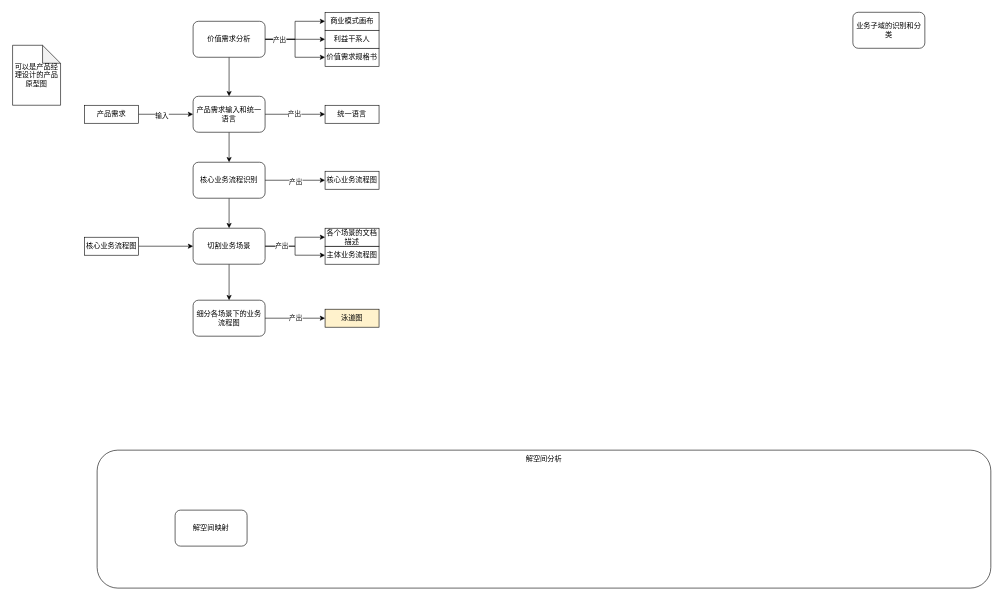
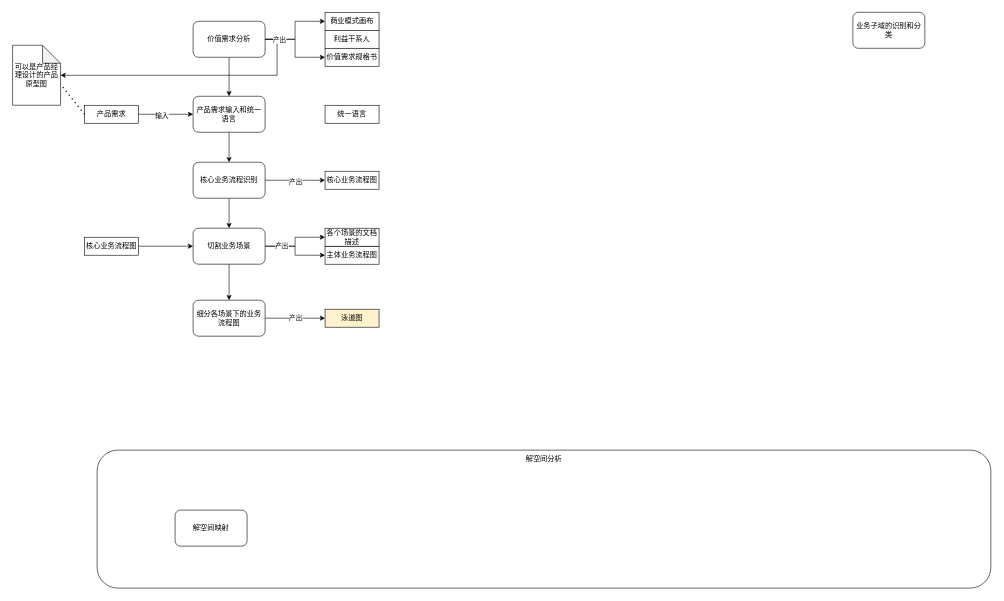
(319, 39) -> (66, 75)
none -> (72, 99)
(293, 114) -> none
